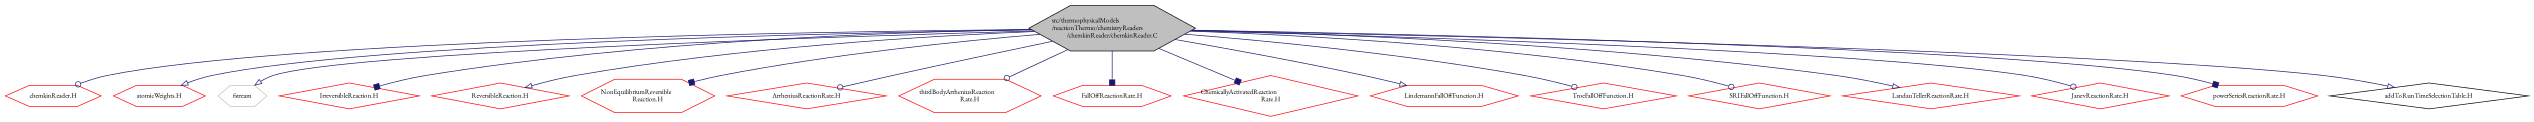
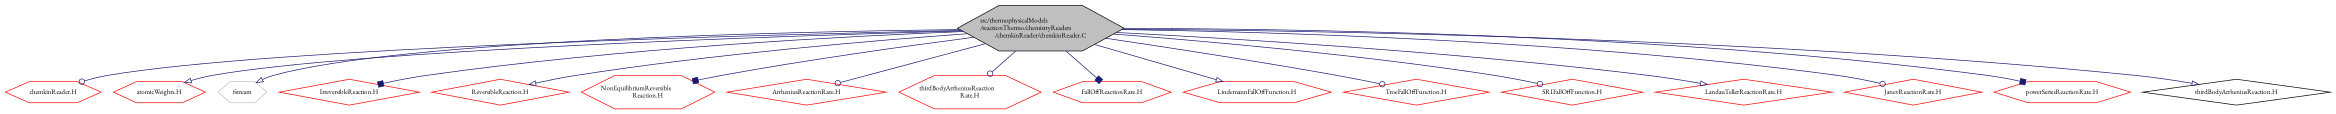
(1271, 96) -> none
(2429, 96) -> (2236, 92)
